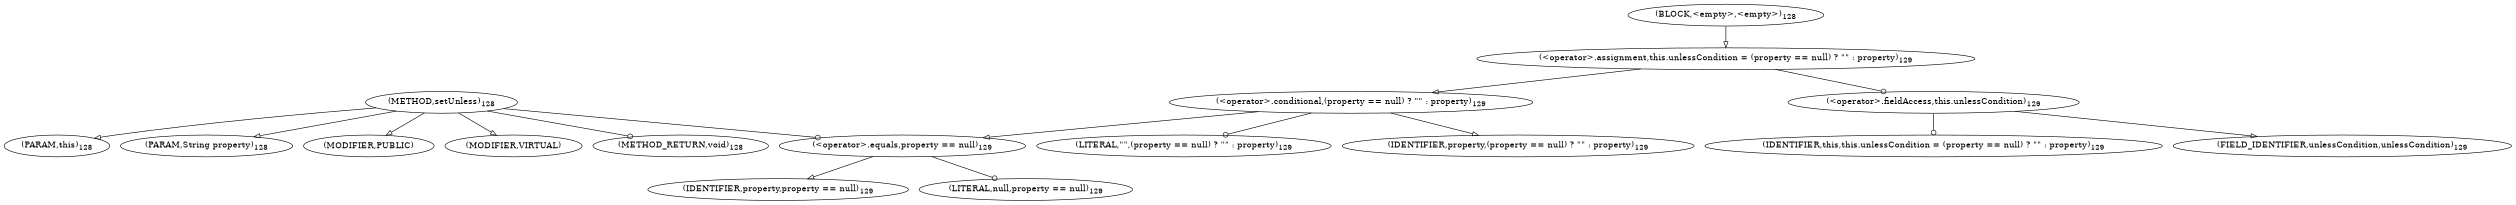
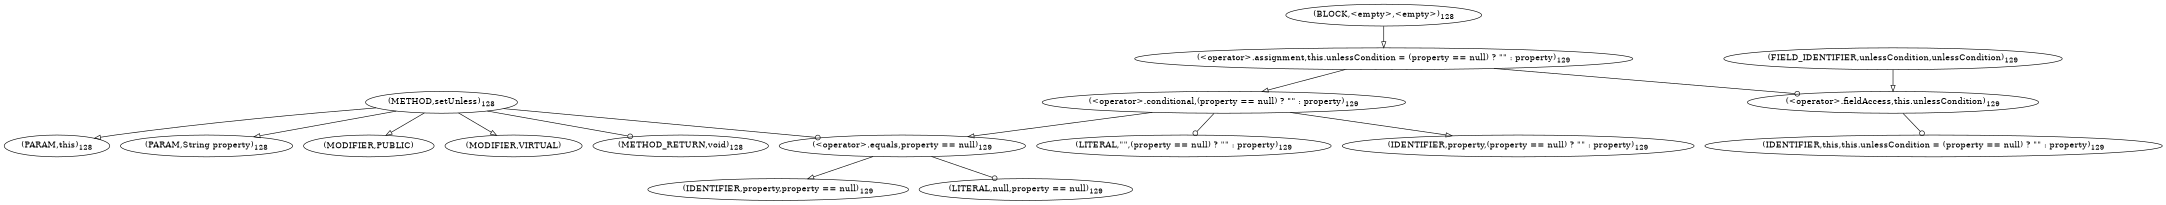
(2133, 124) -> (1893, 78)
